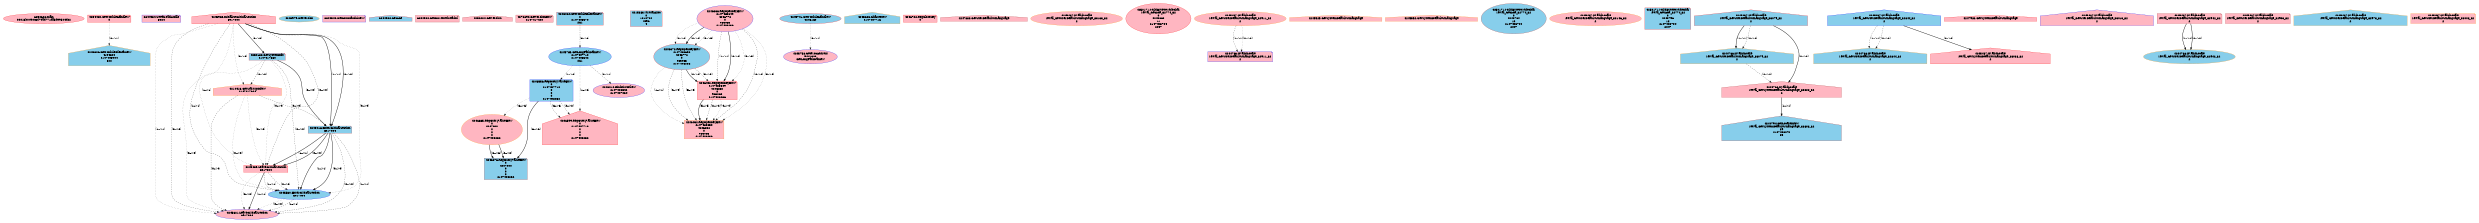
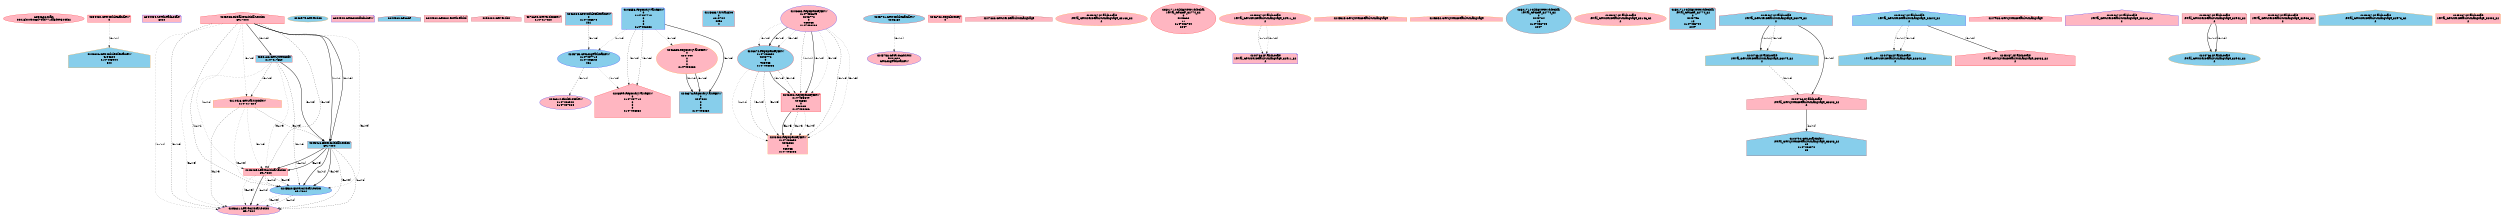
(872, 19) -> none
(567, 72) -> (613, 39)
